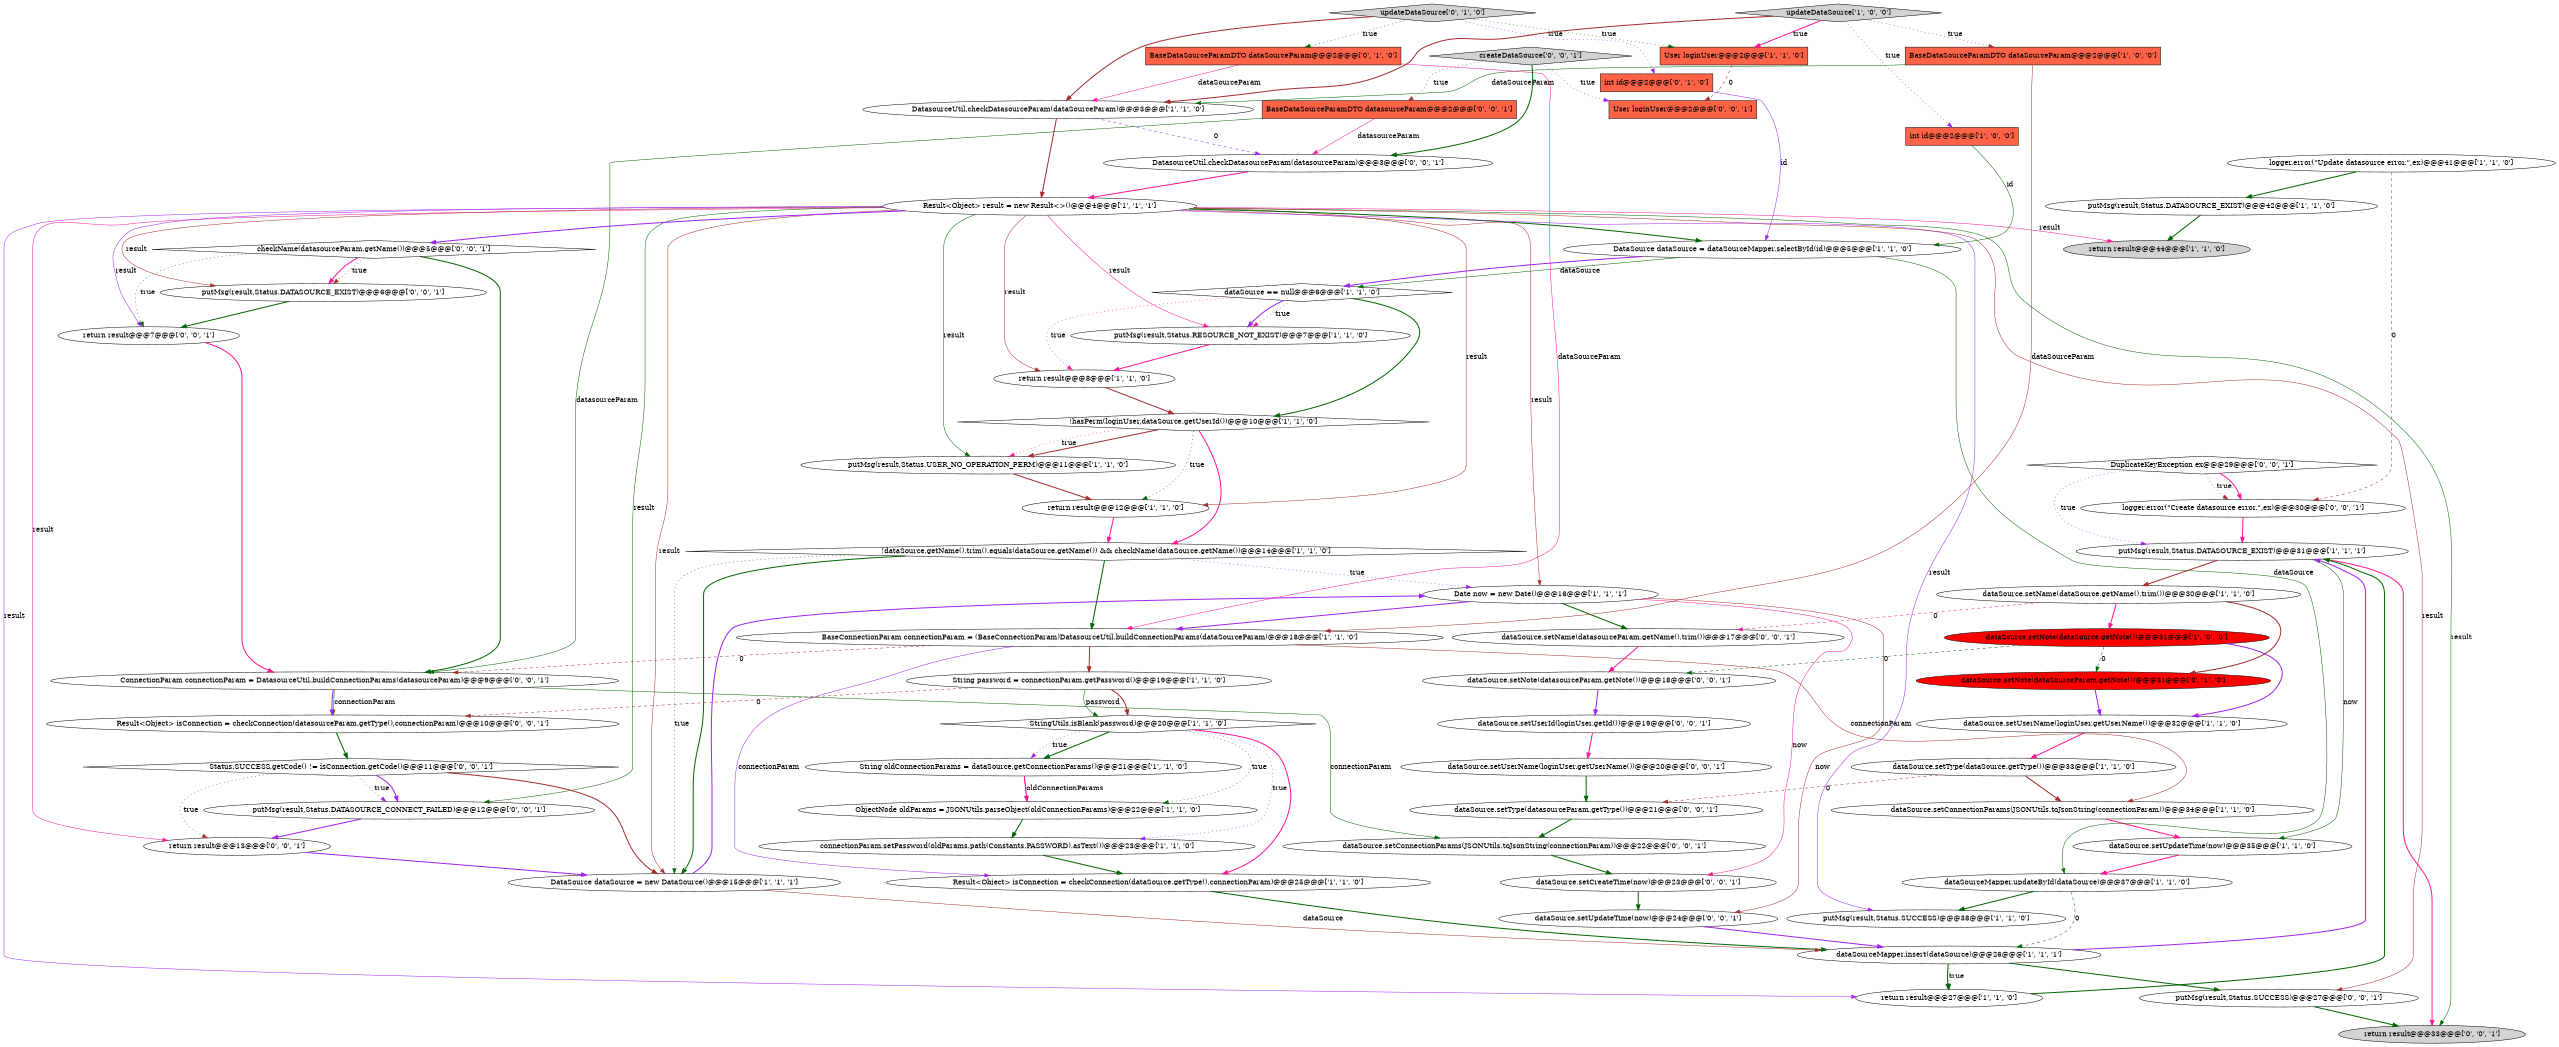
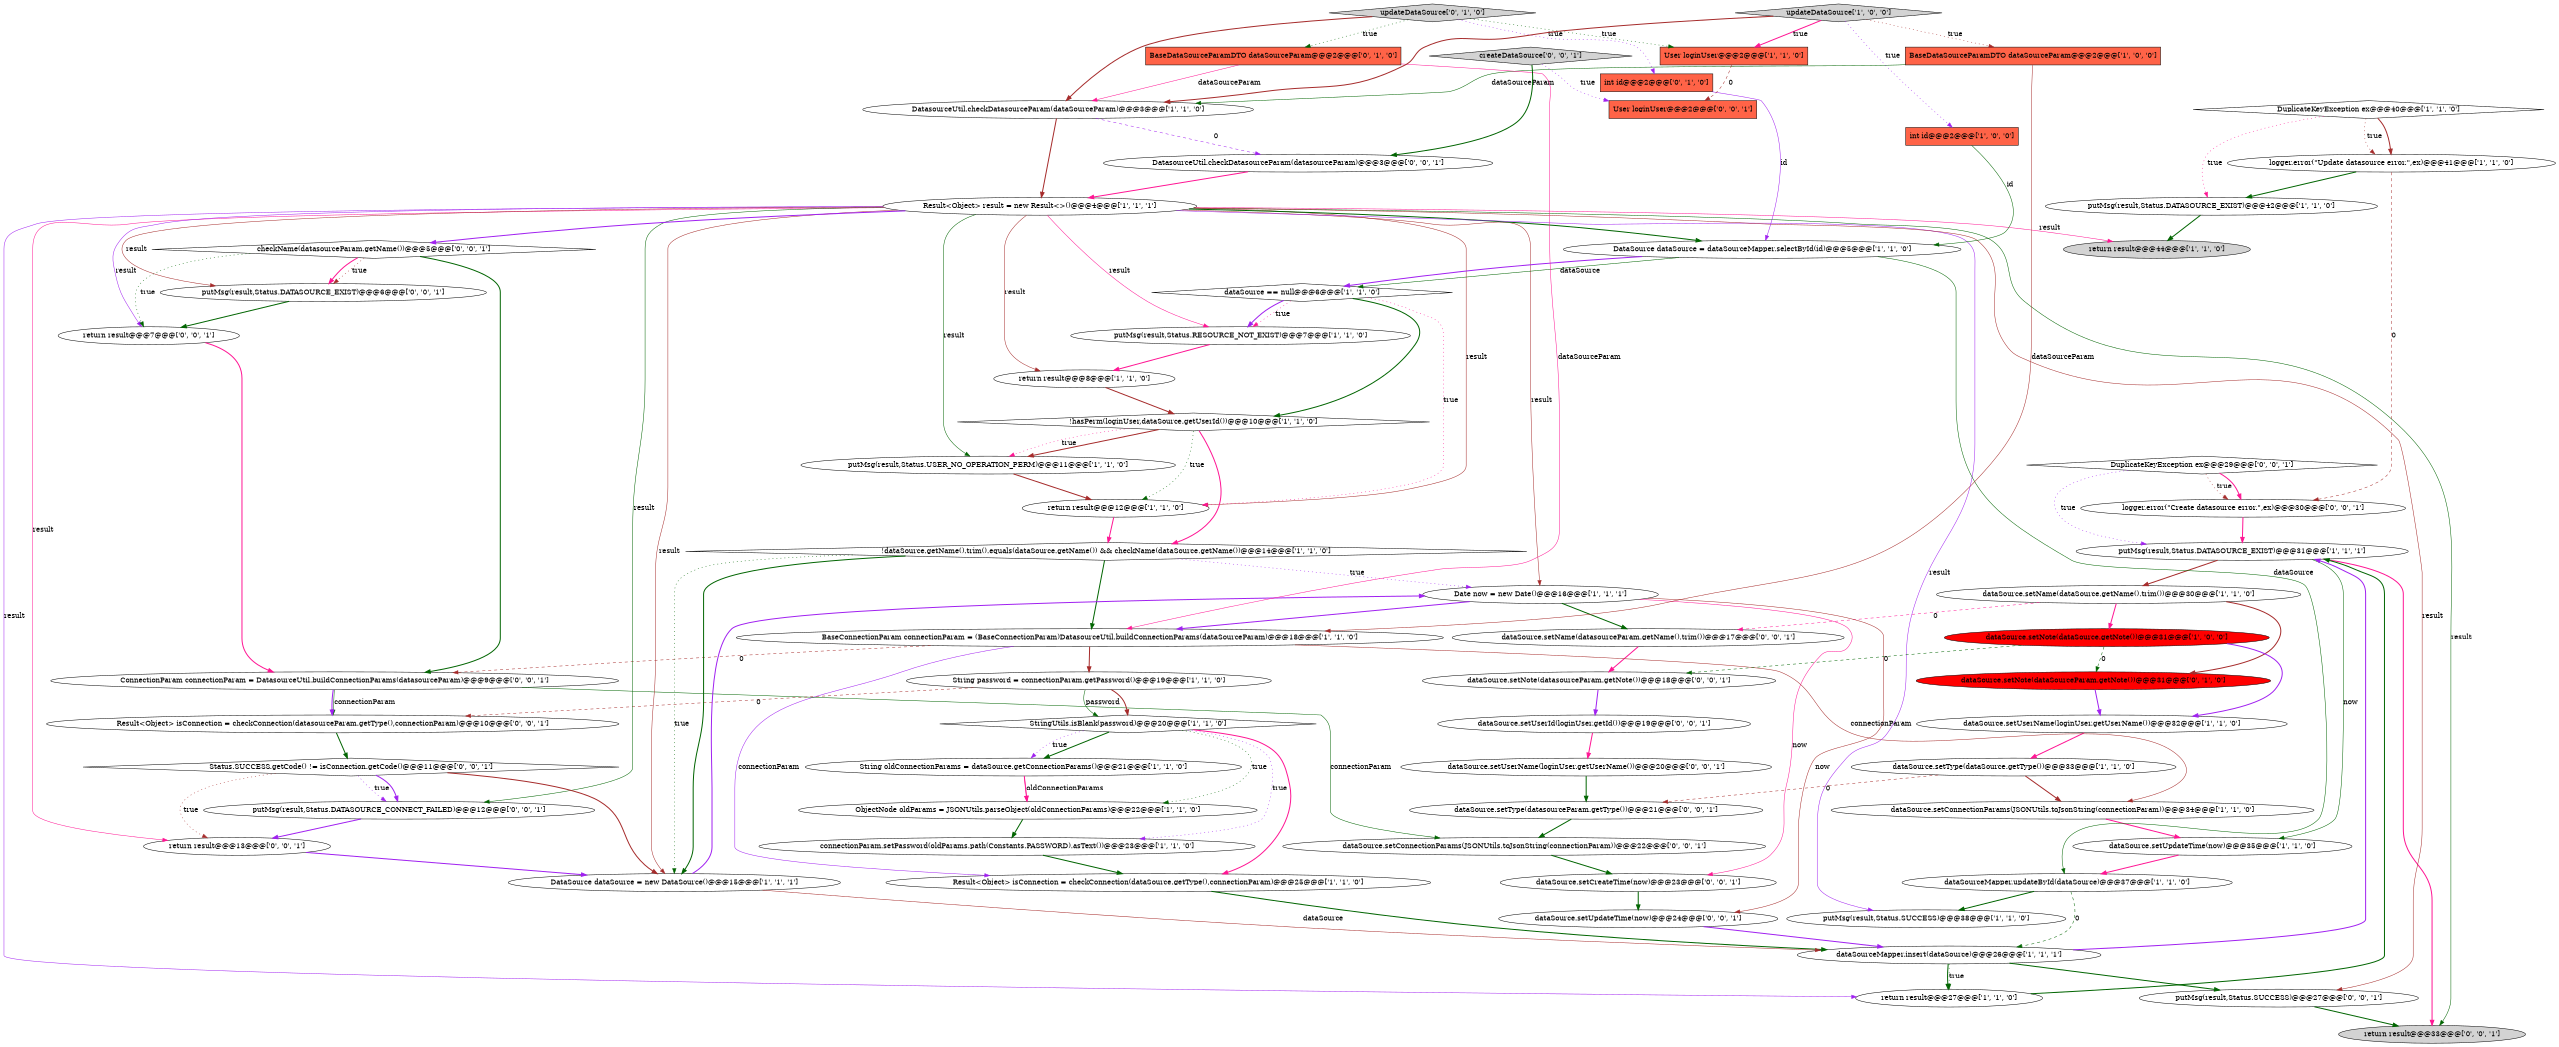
(1389, 110) -> none
none -> (2369, 110)
(1118, 310) -> (1436, 474)
